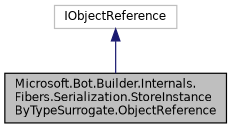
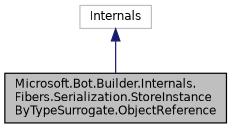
(116, 17) -> (116, 17)
